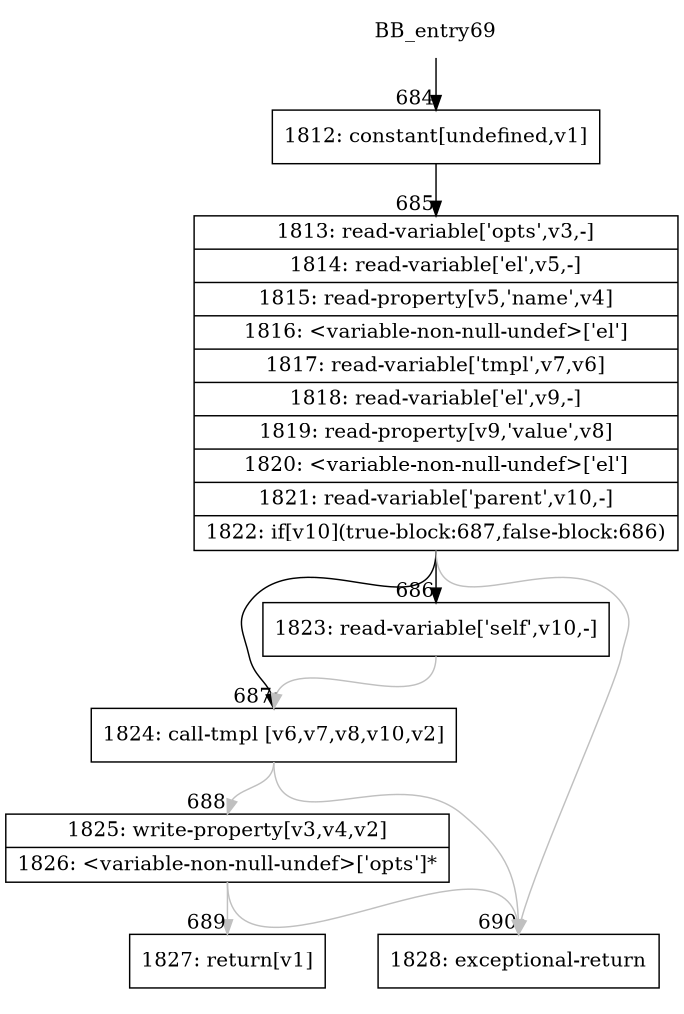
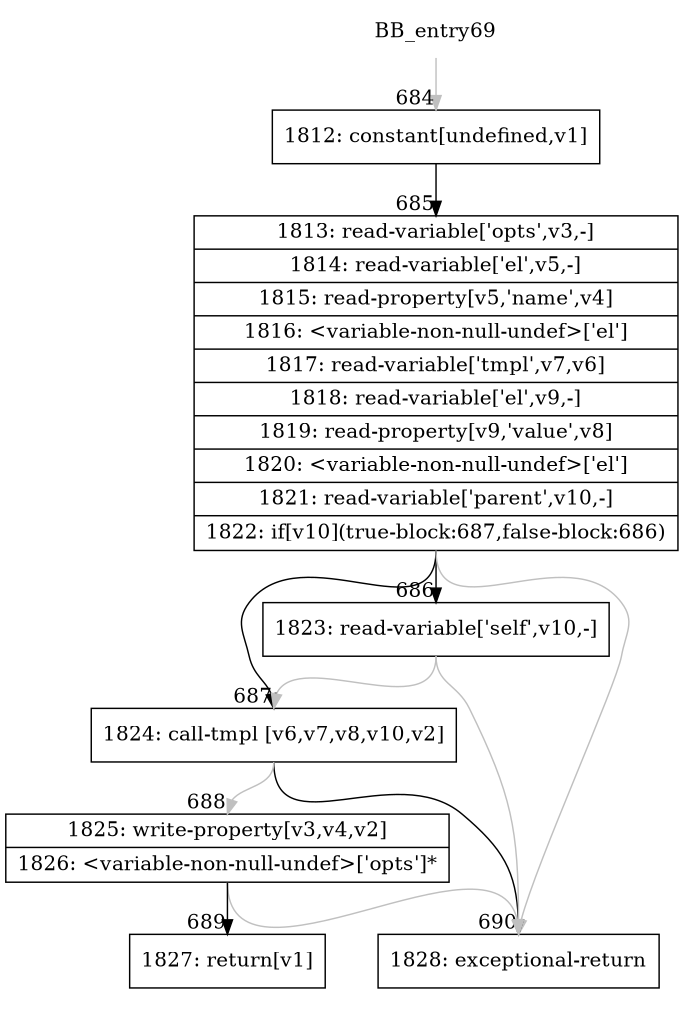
(436, 77) -> (436, 77)
none -> (500, 780)
(419, 797) -> (419, 797)
(227, 909) -> (227, 909)
